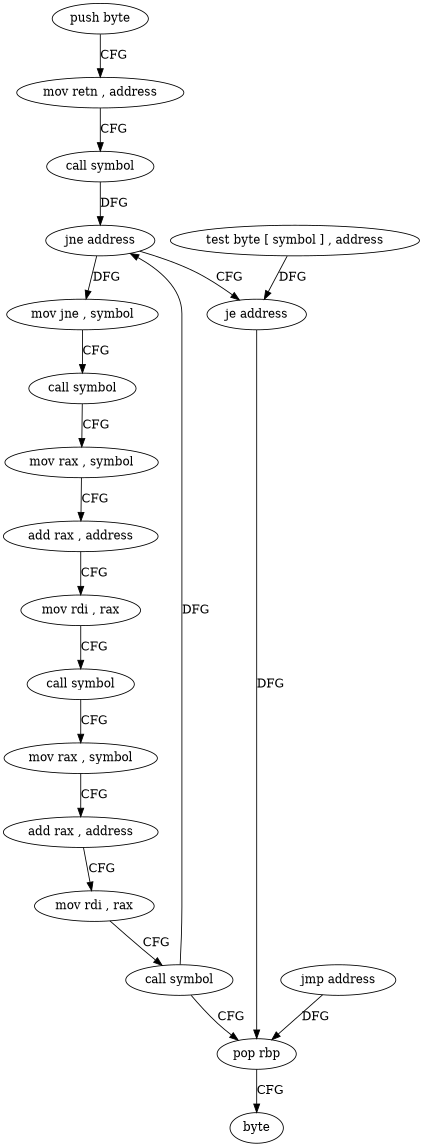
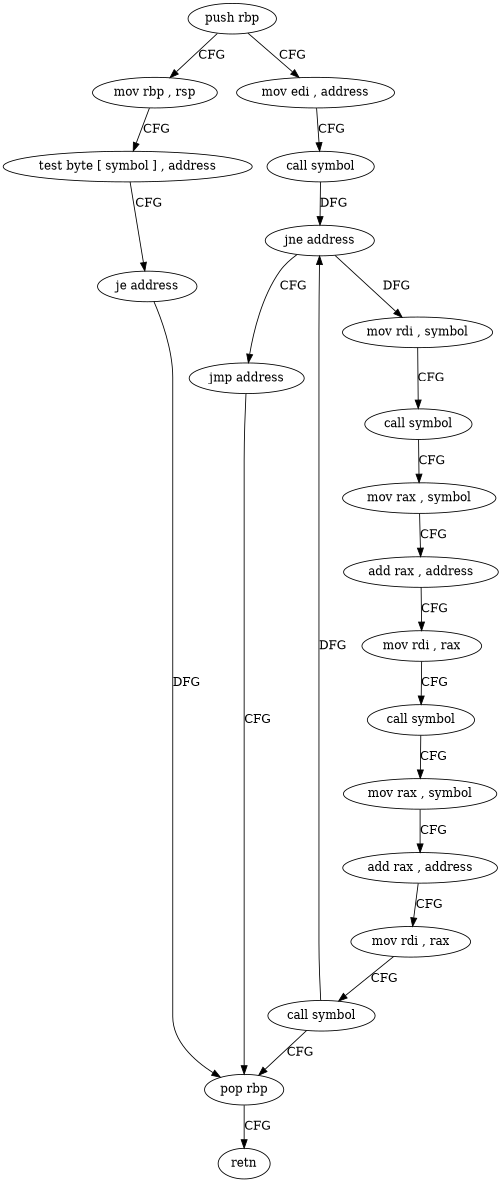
(100, 19) -> (232, 19)
(100, 93) -> (316, 93)
none -> (155, 93)
(188, 269) -> (265, 300)
(293, 278) -> (149, 204)
(82, 315) -> (418, 332)
(316, 1017) -> (258, 720)
(257, 1128) -> (244, 1164)
